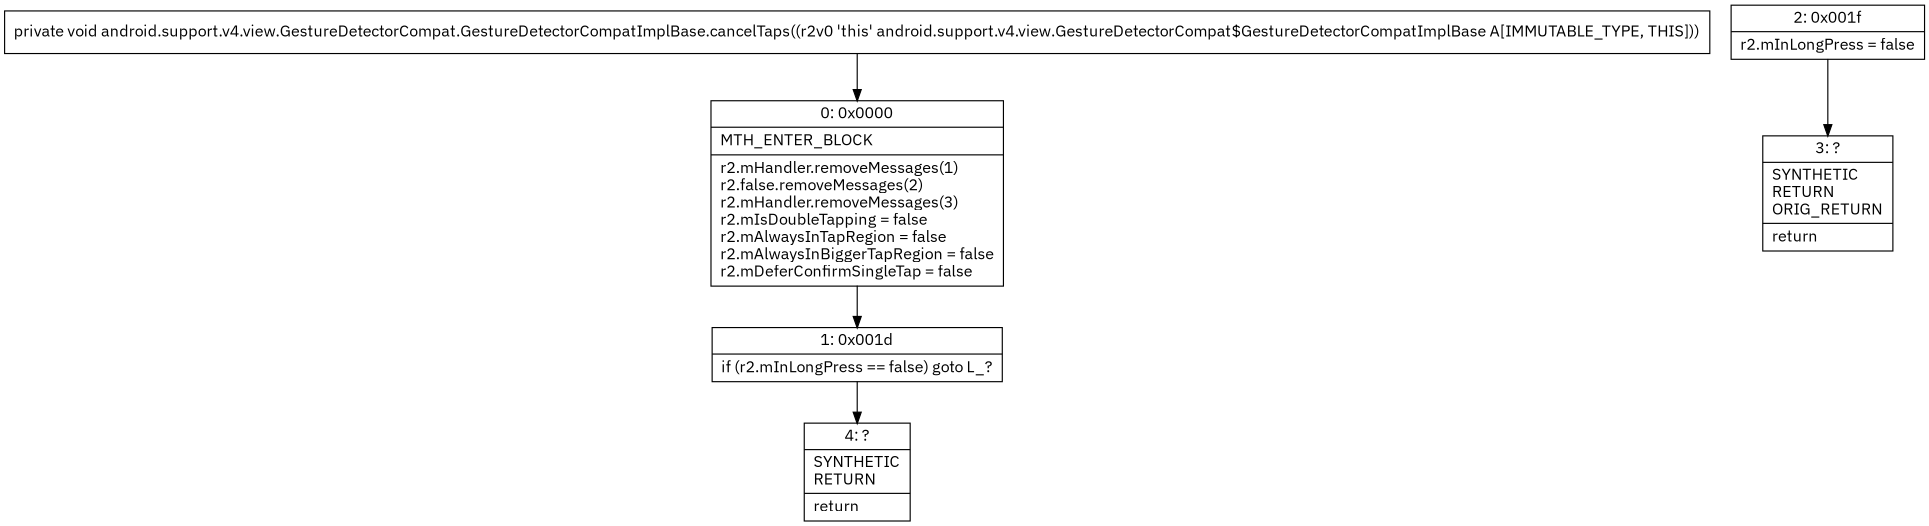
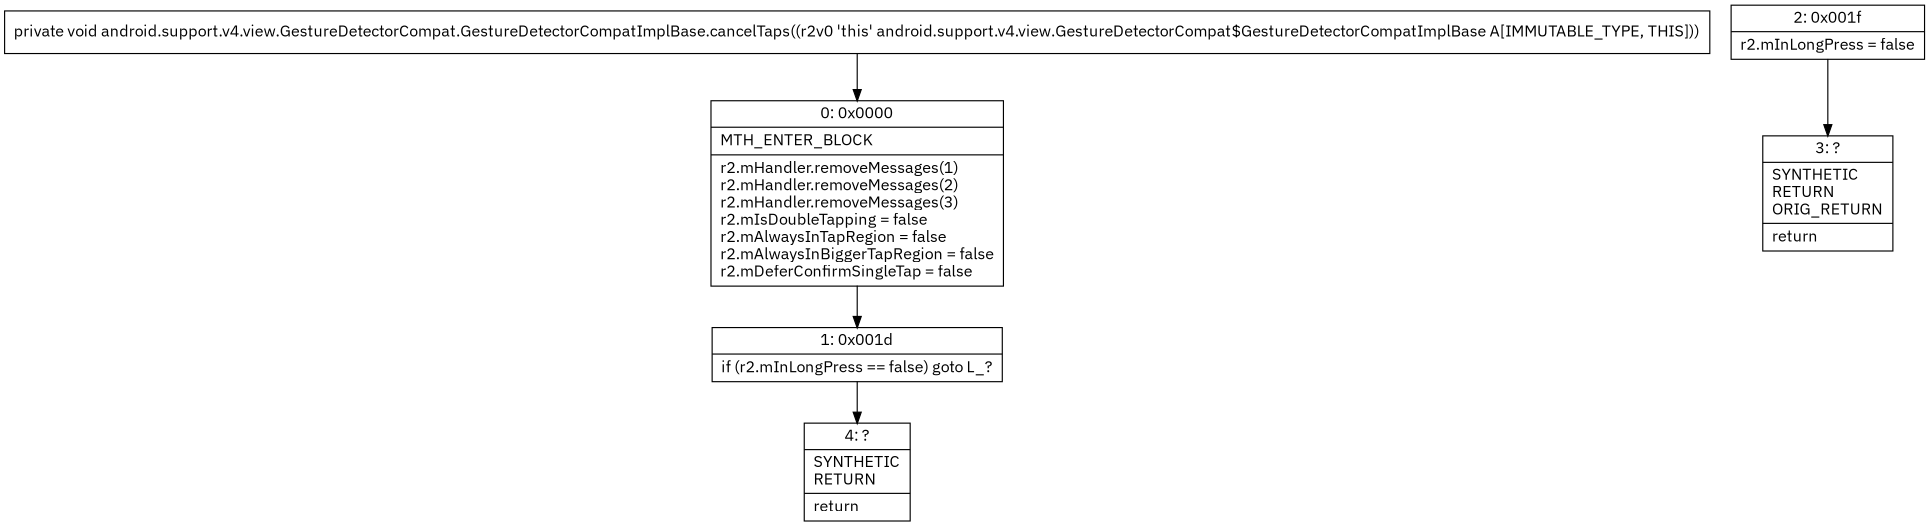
(822, 185) -> (840, 185)
